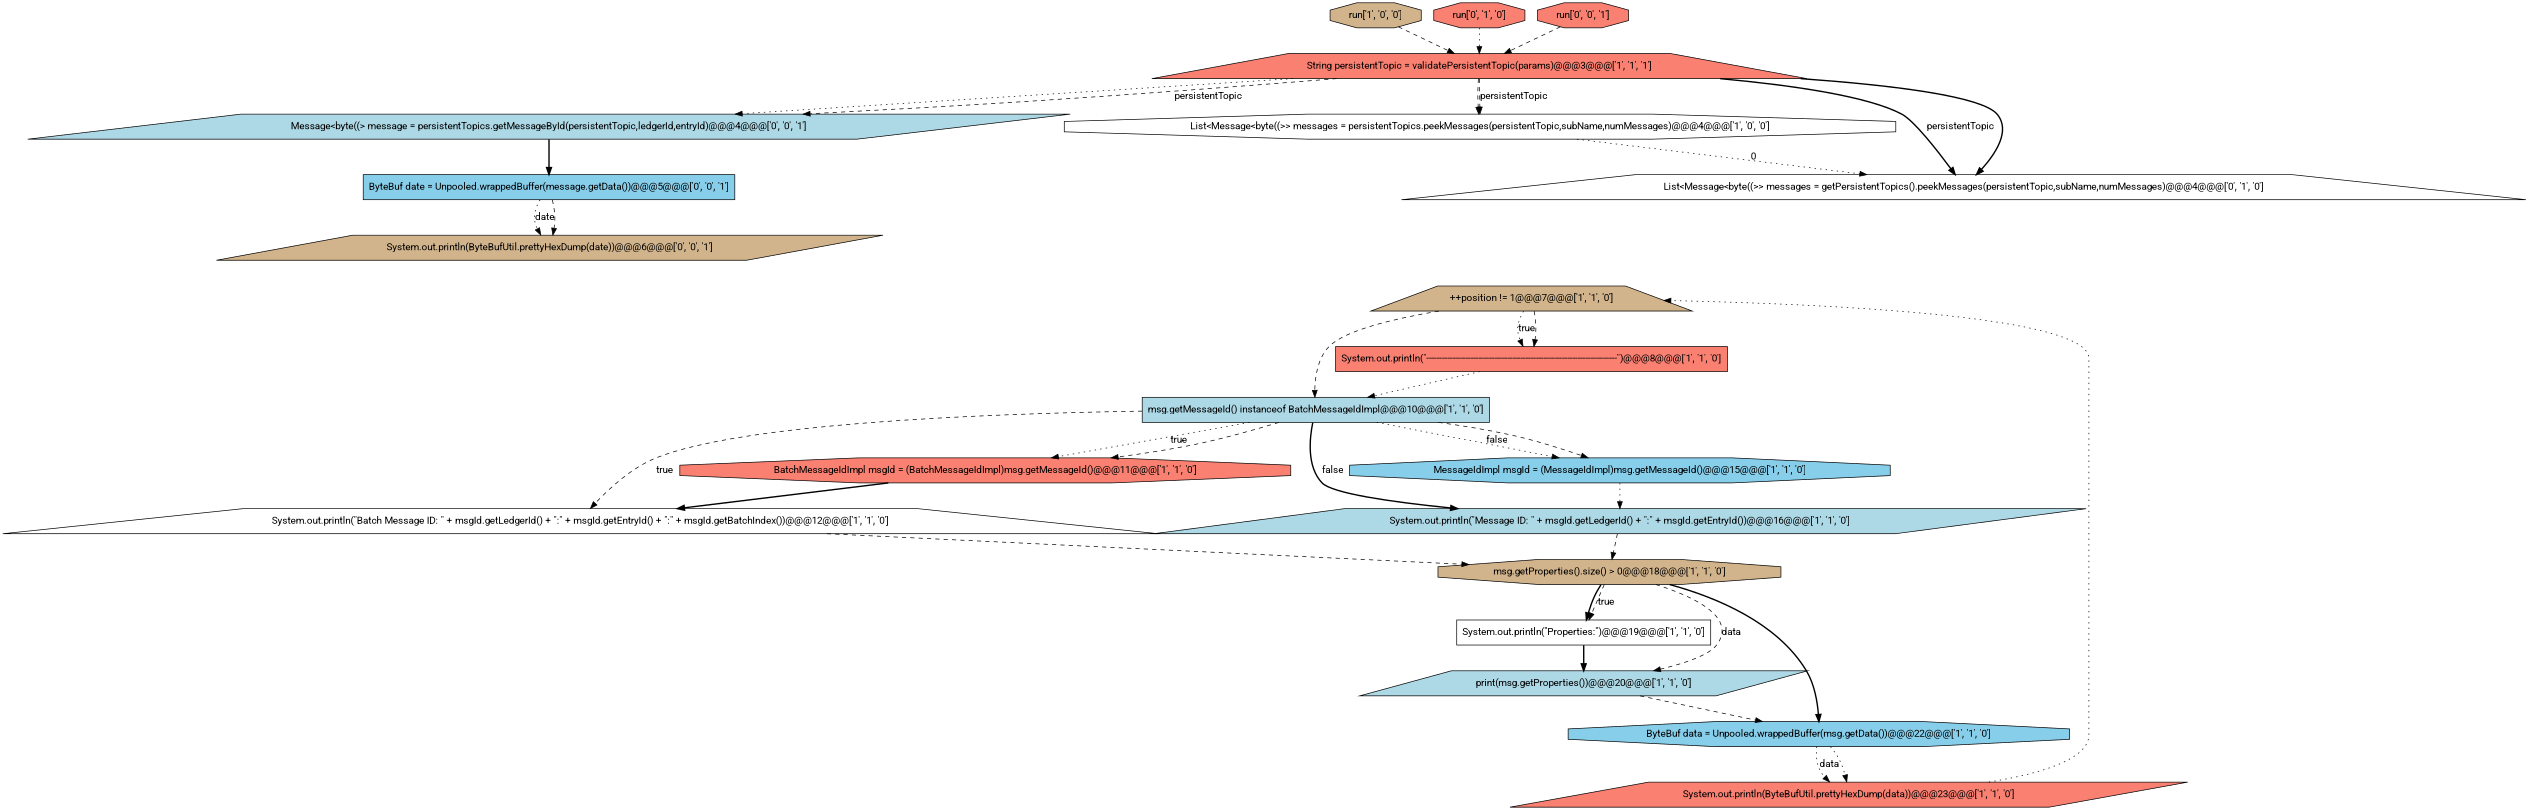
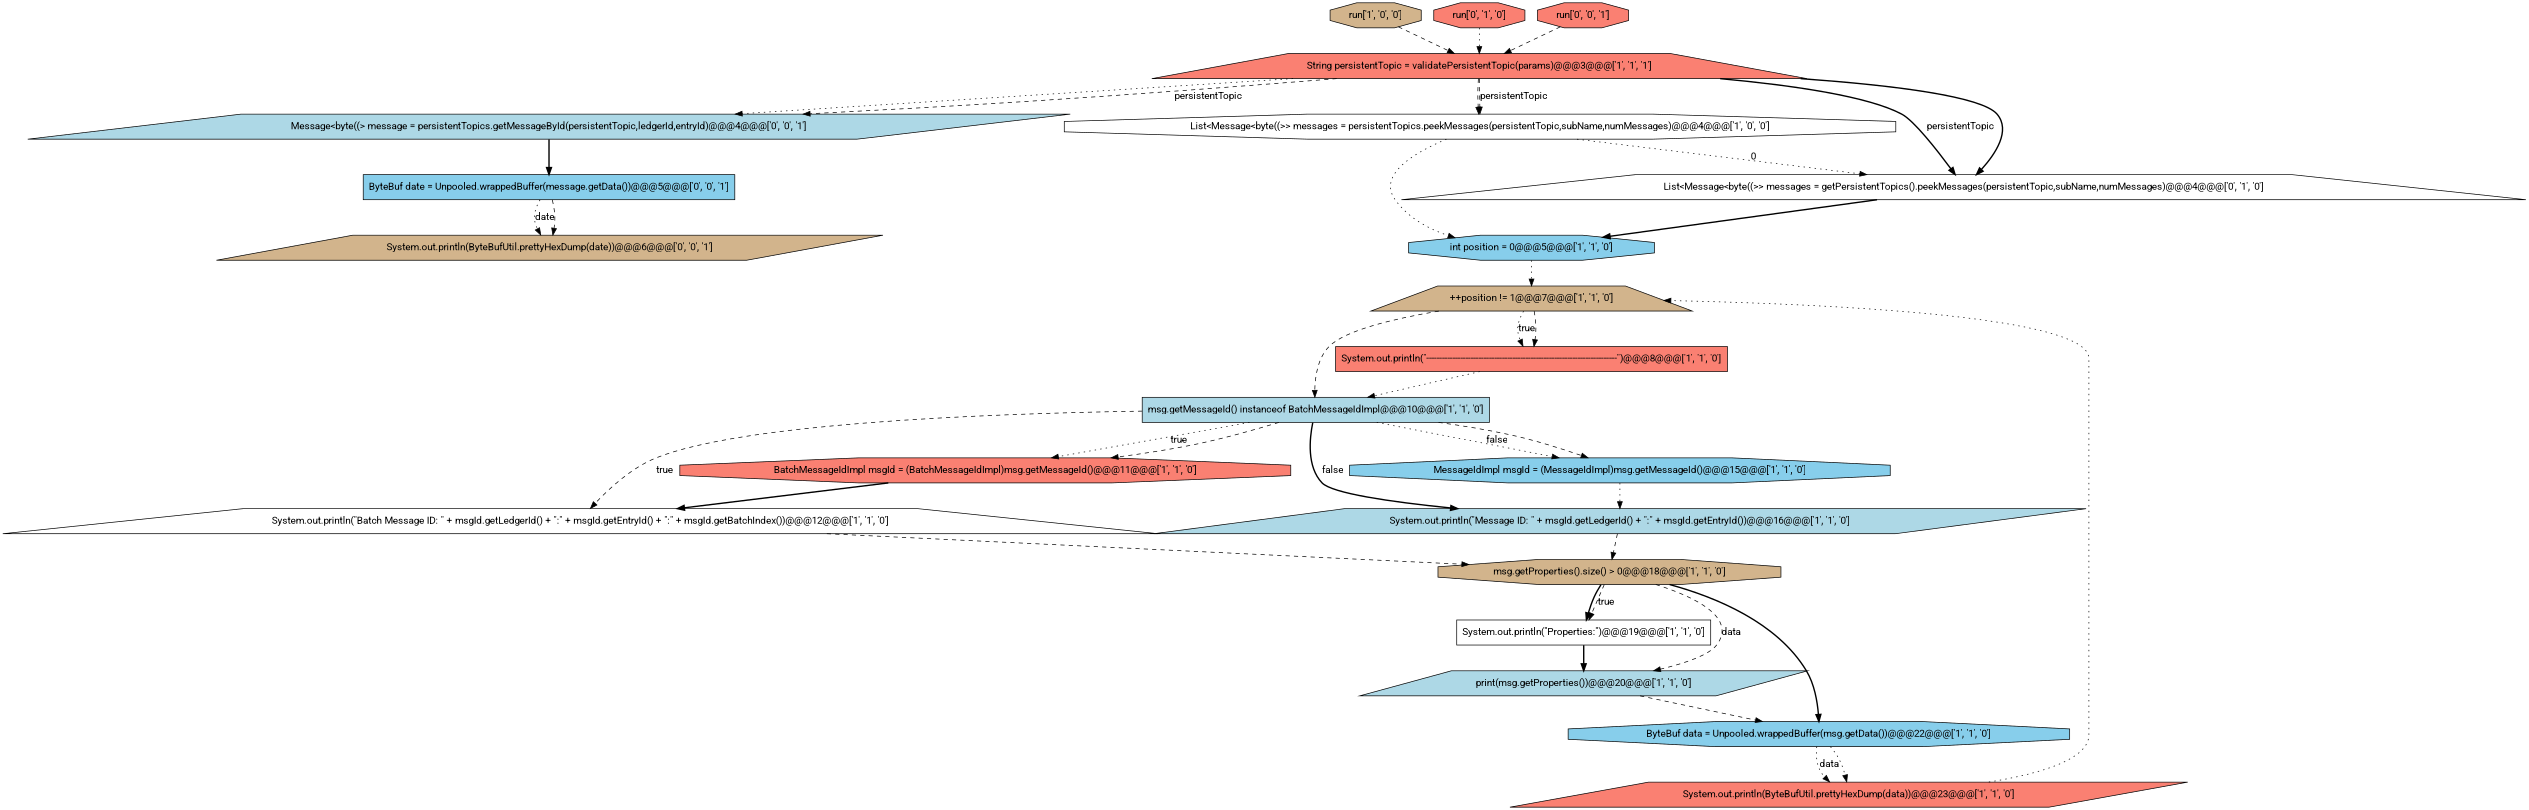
none -> (1532, 248)
